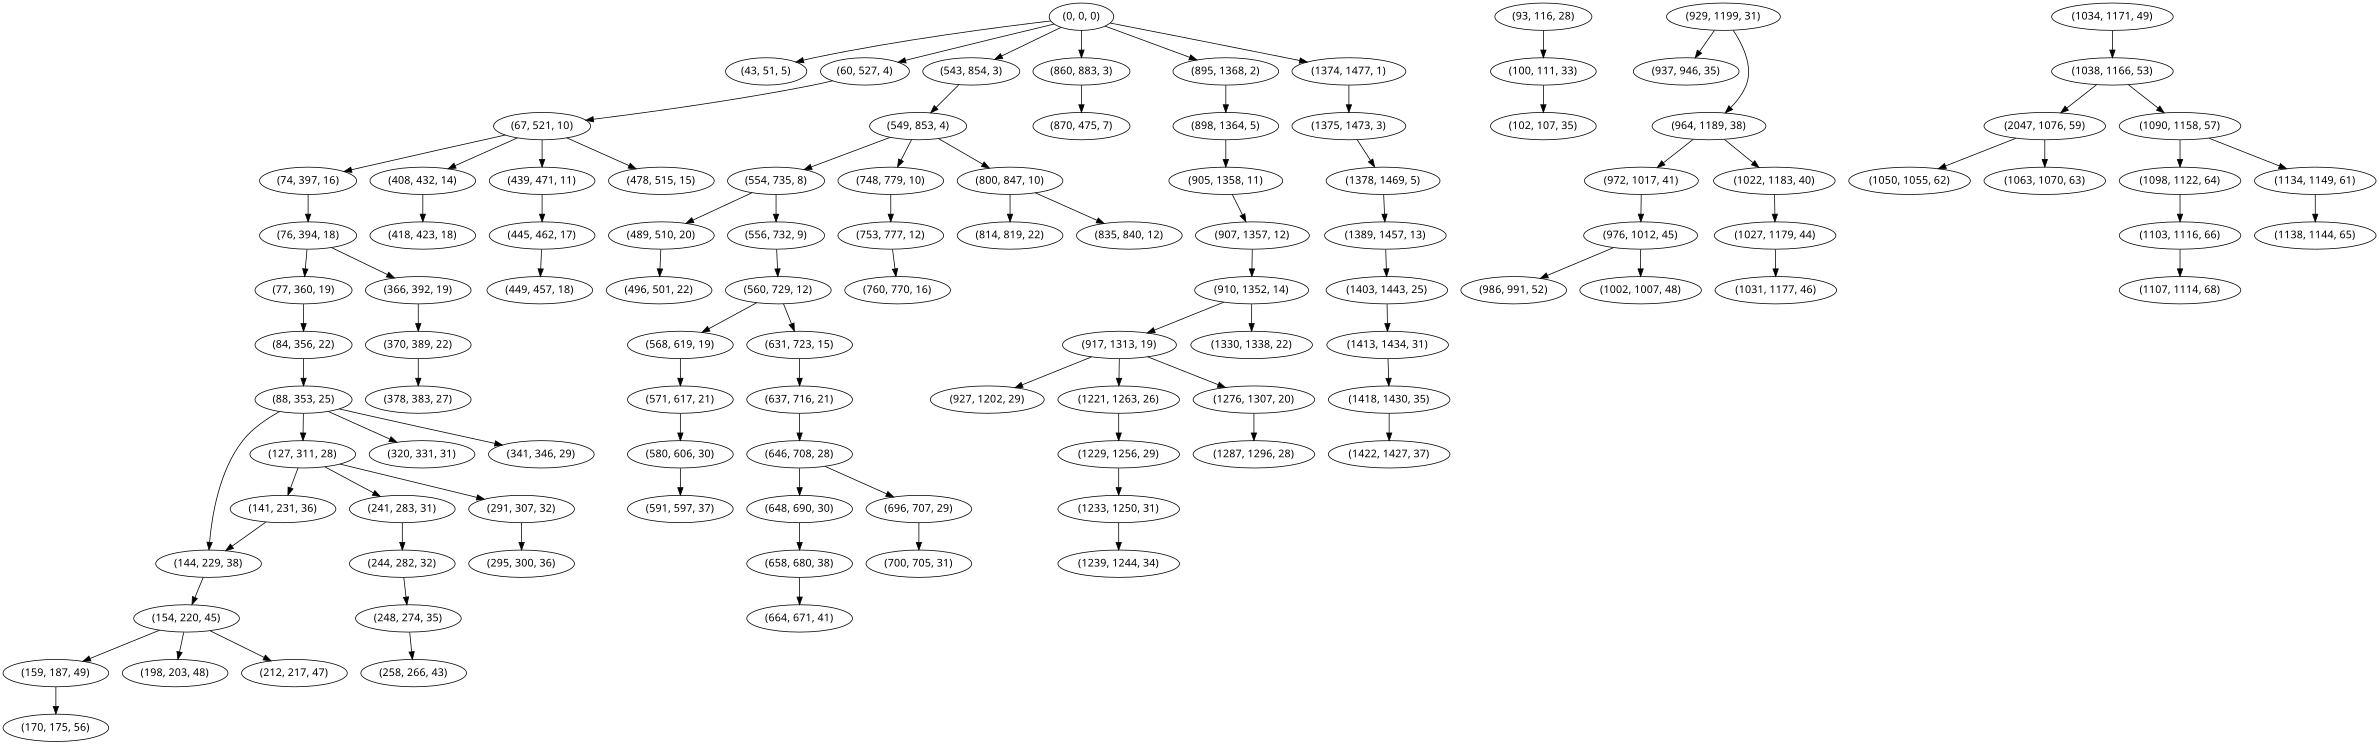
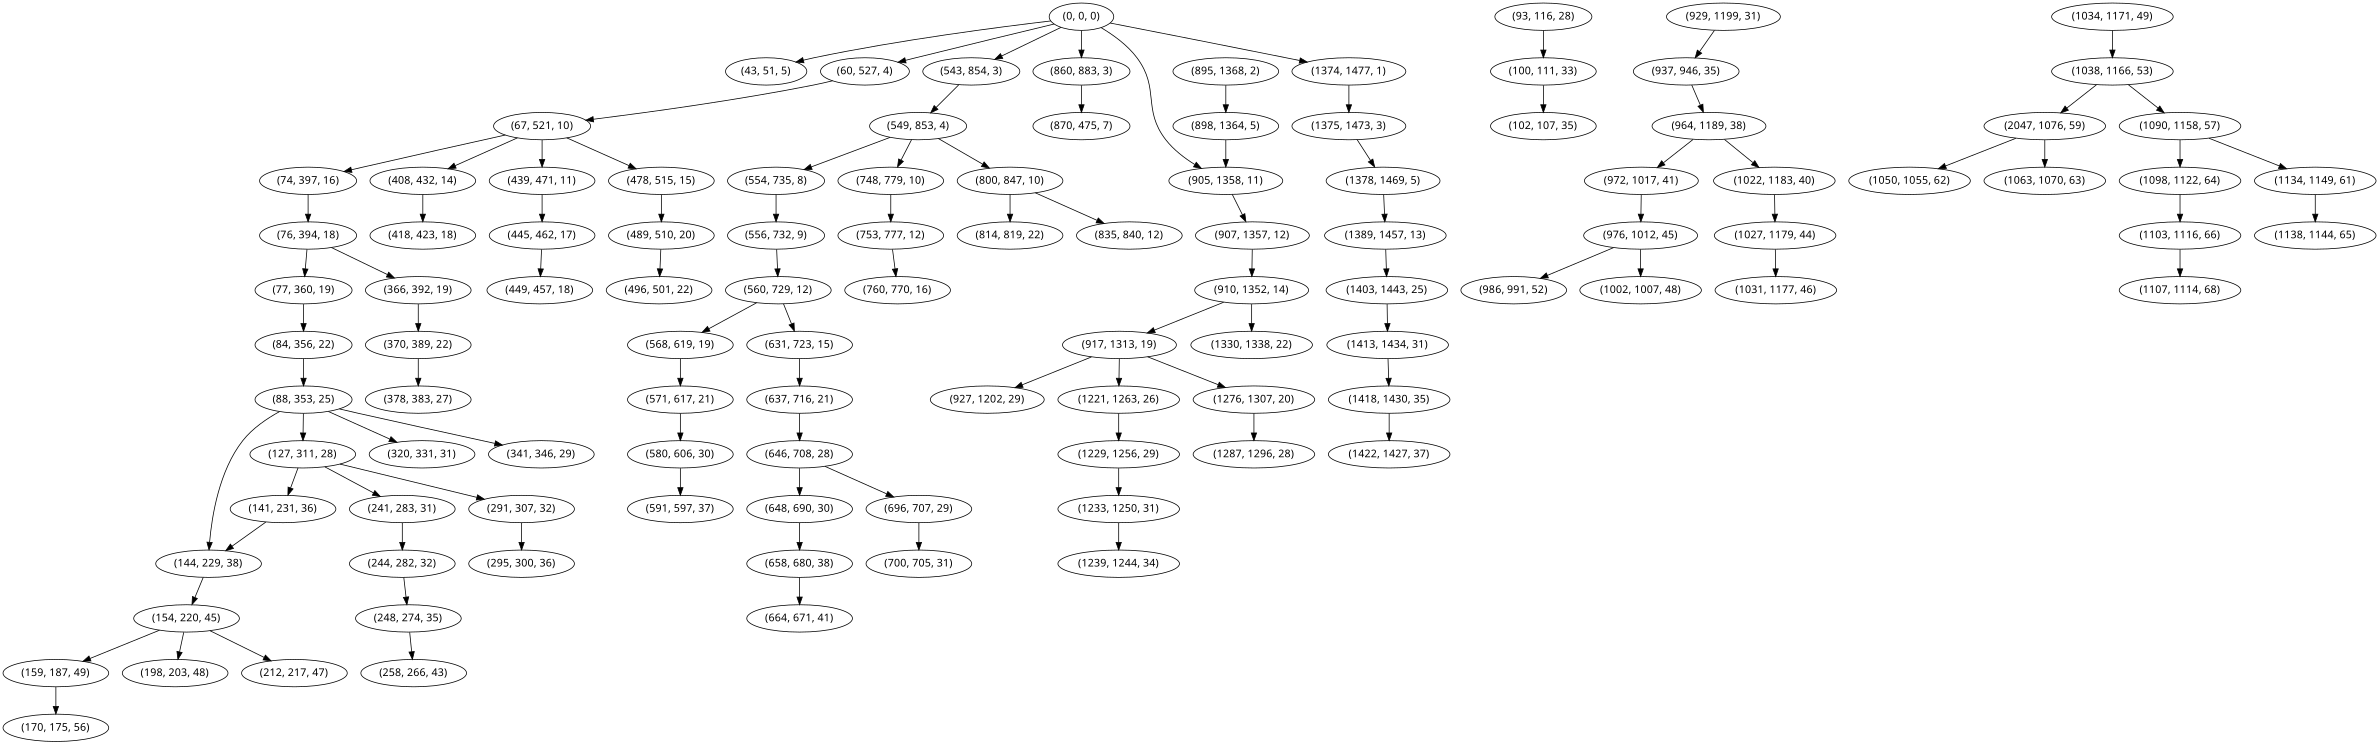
(1147, 42) -> (1151, 94)
(1749, 70) -> (1696, 95)
(722, 206) -> (661, 204)
